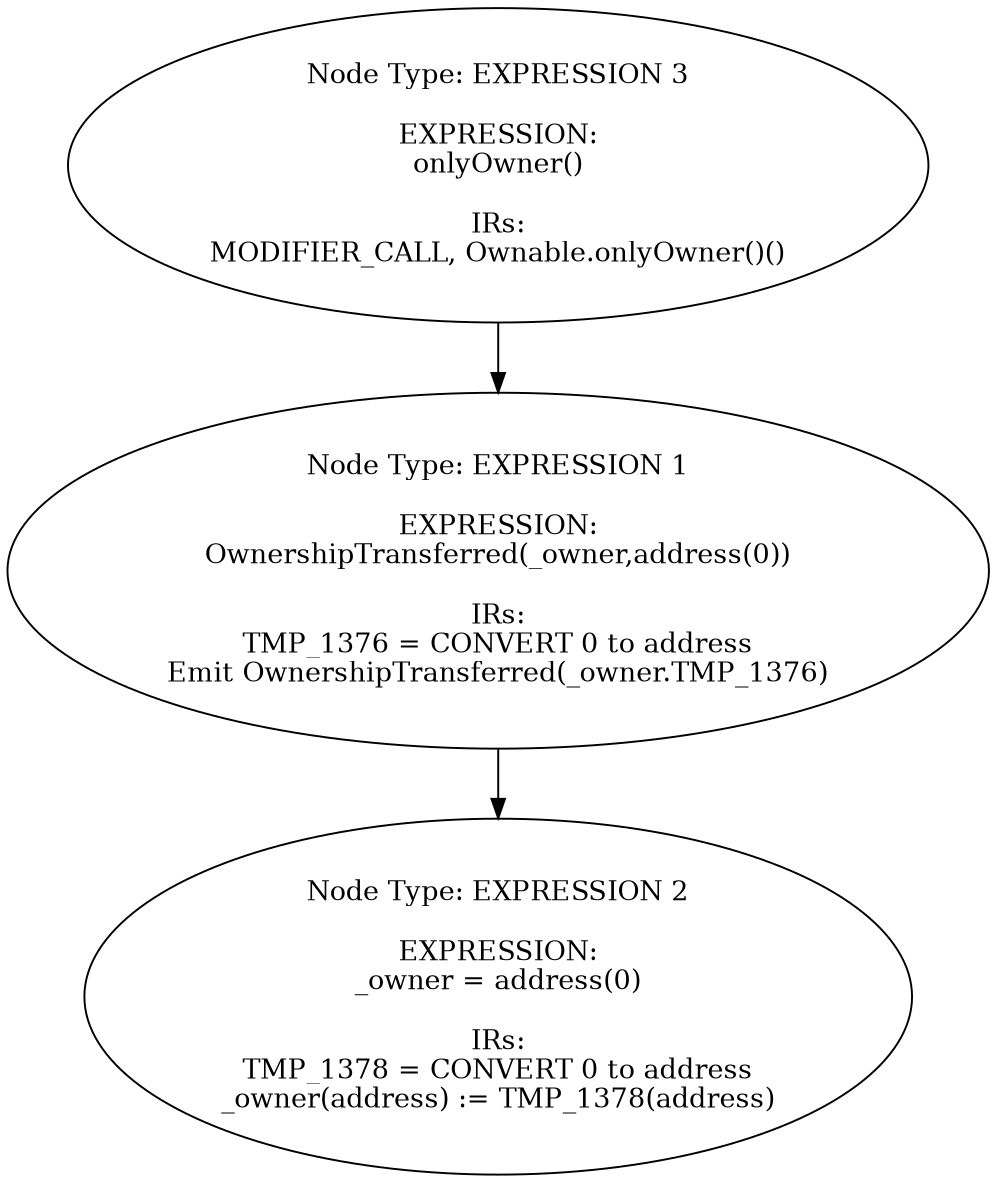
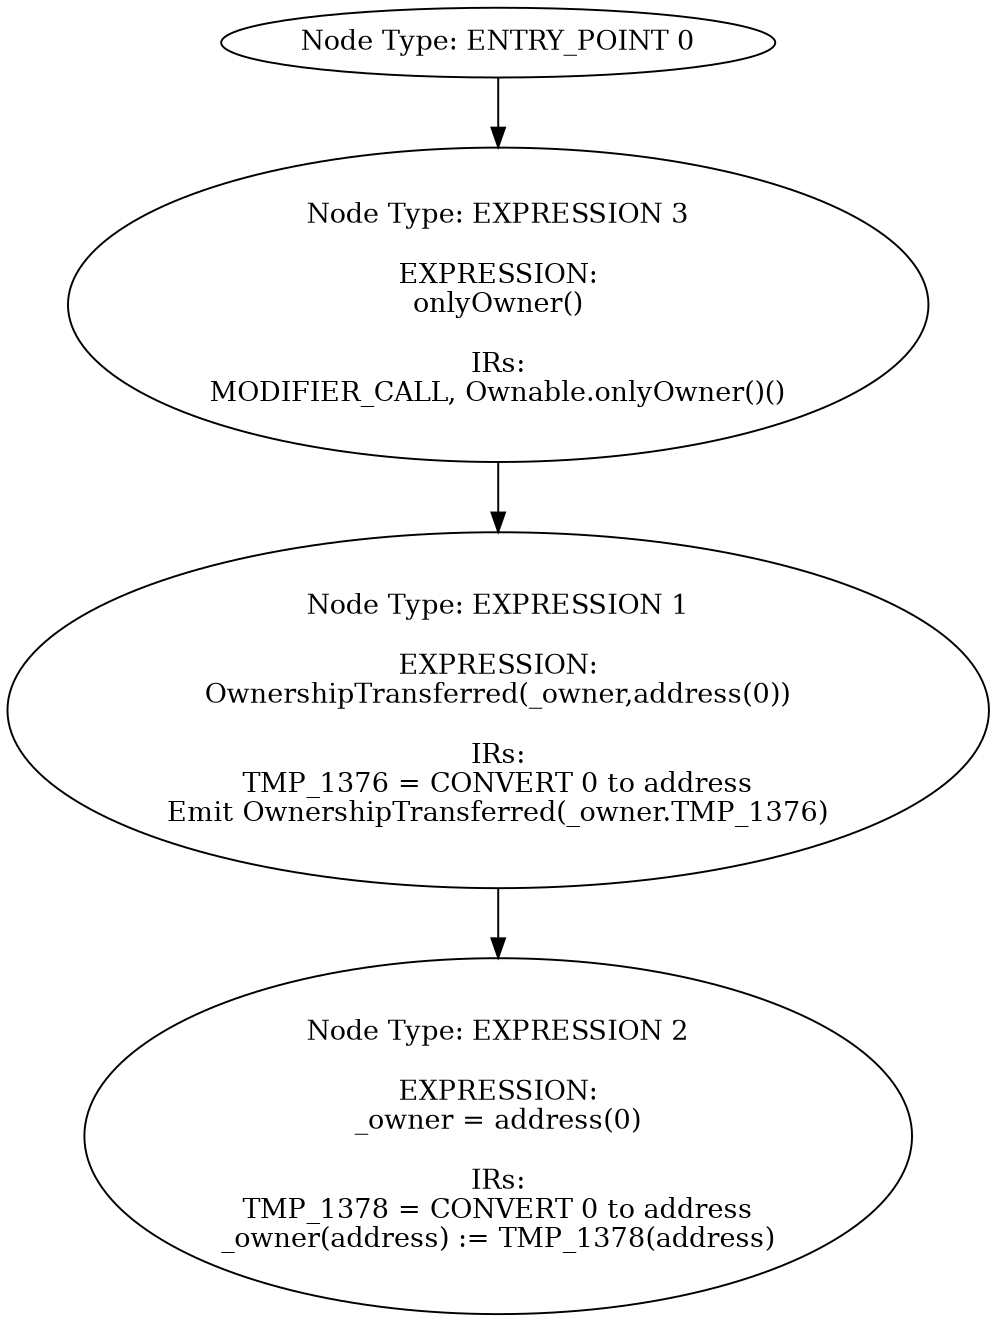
none -> (498, 43)
